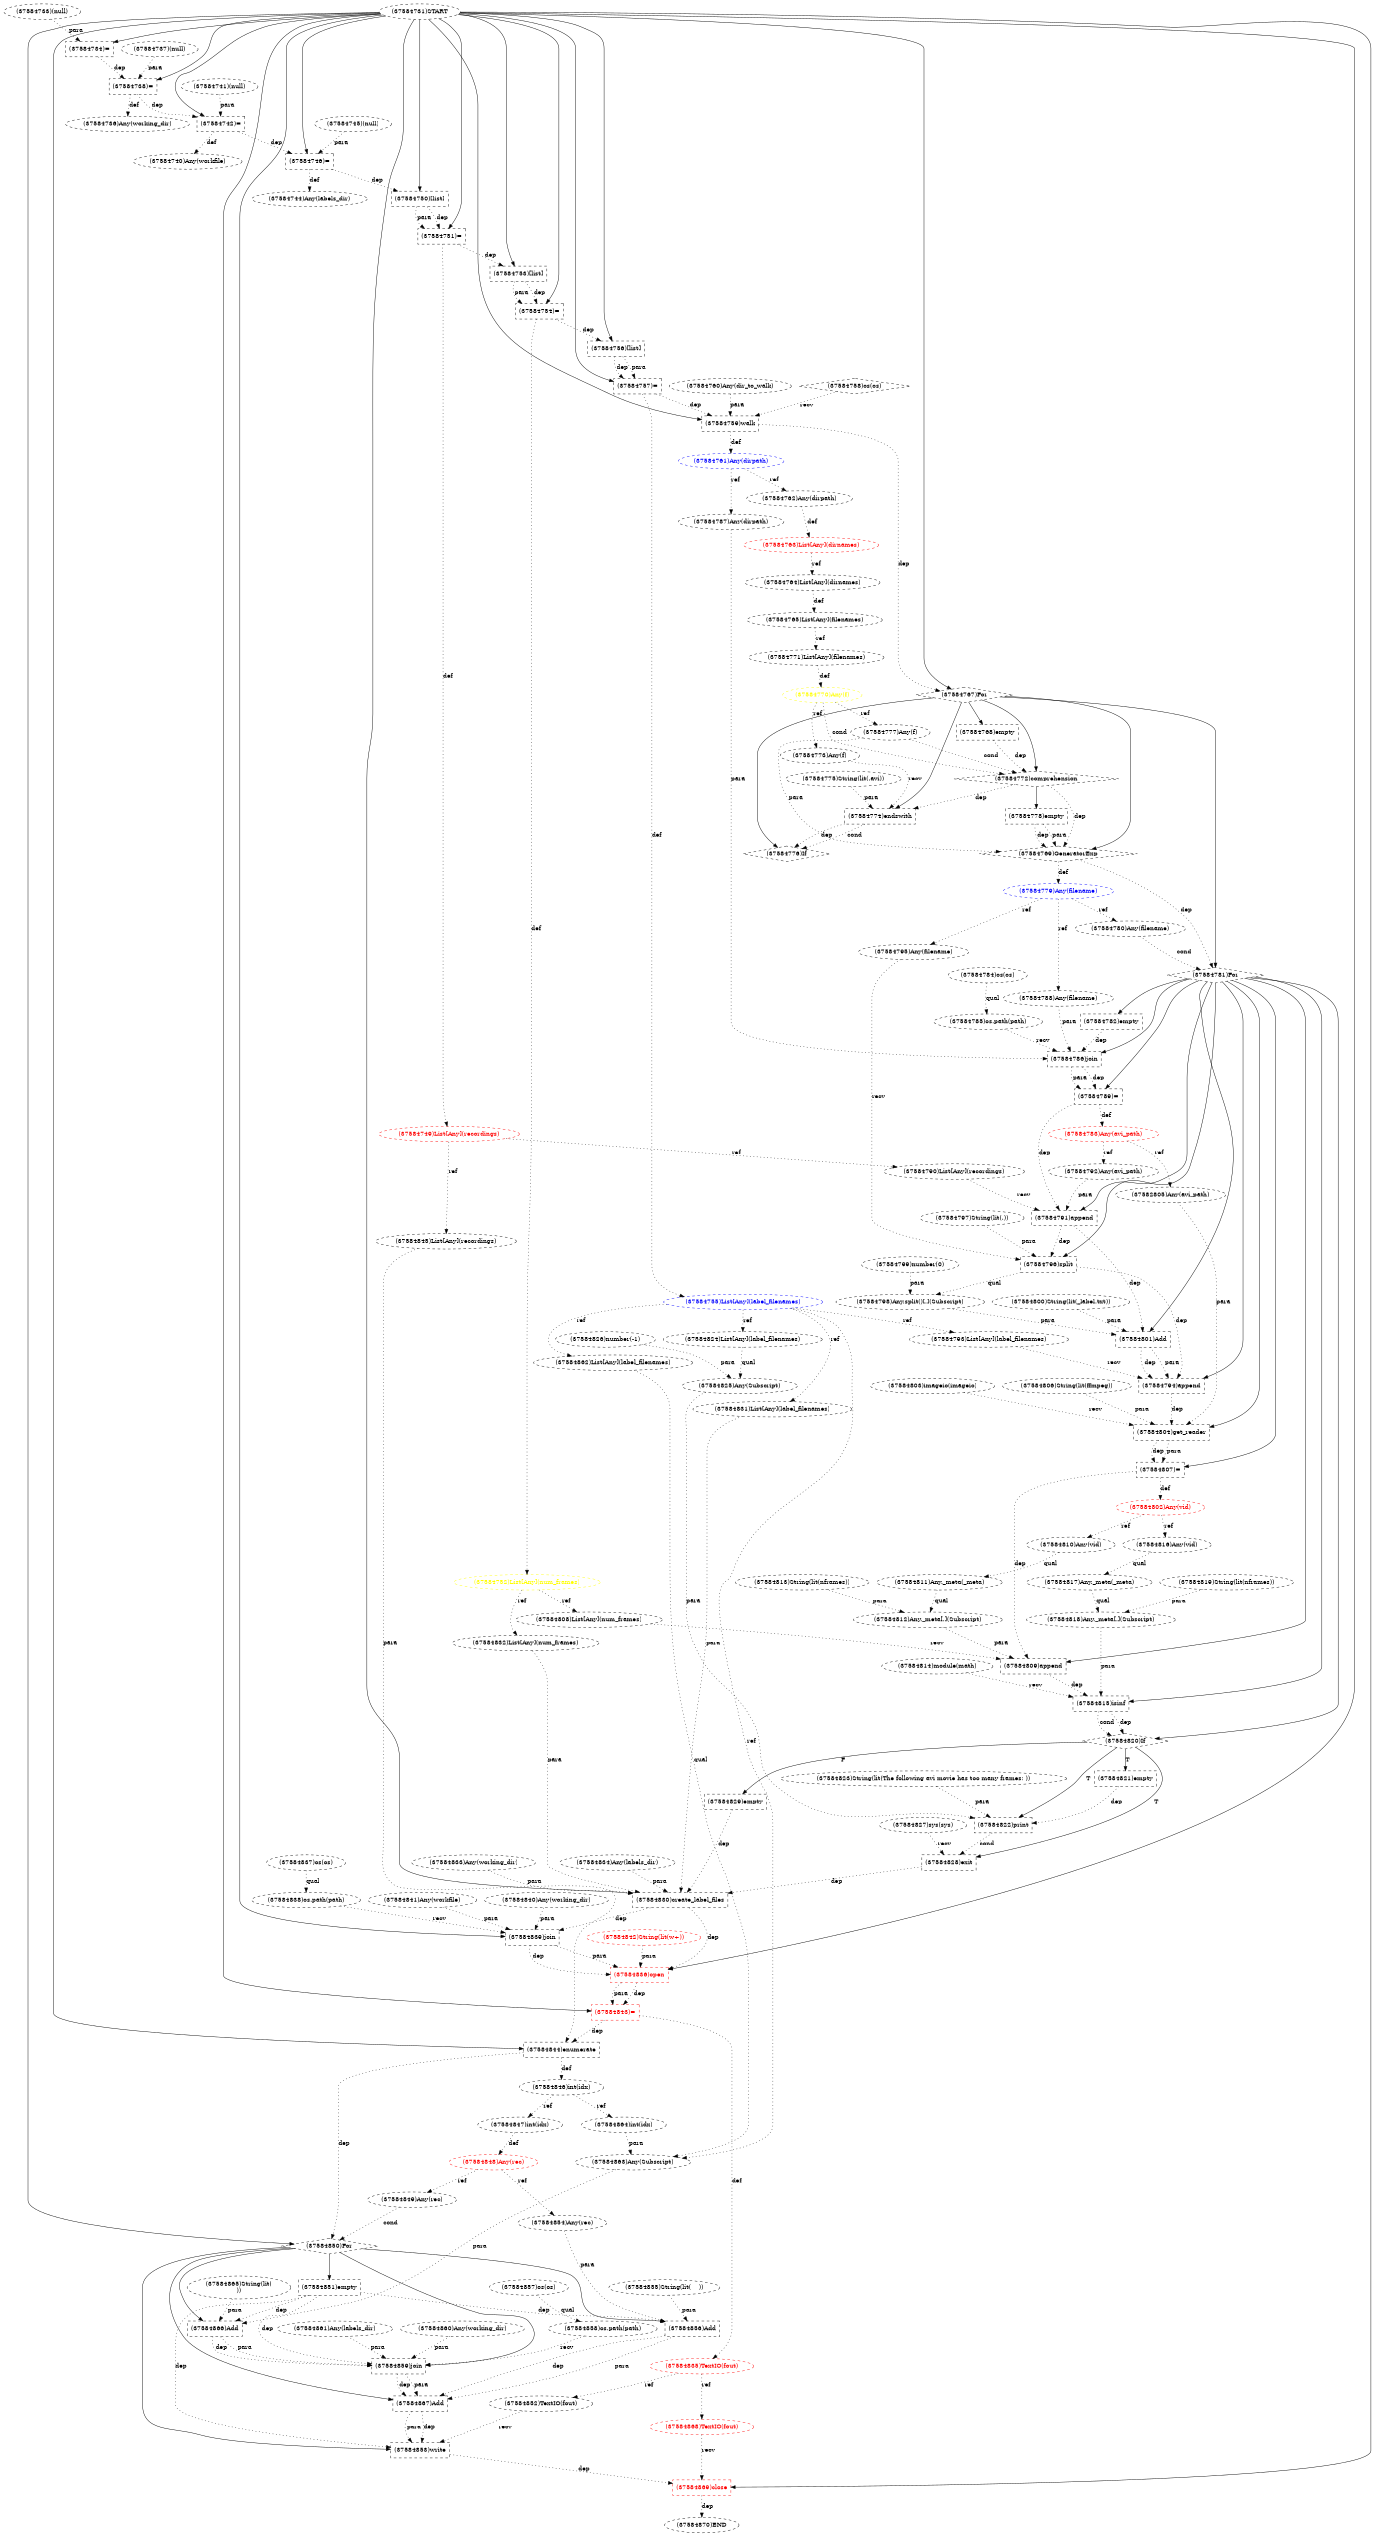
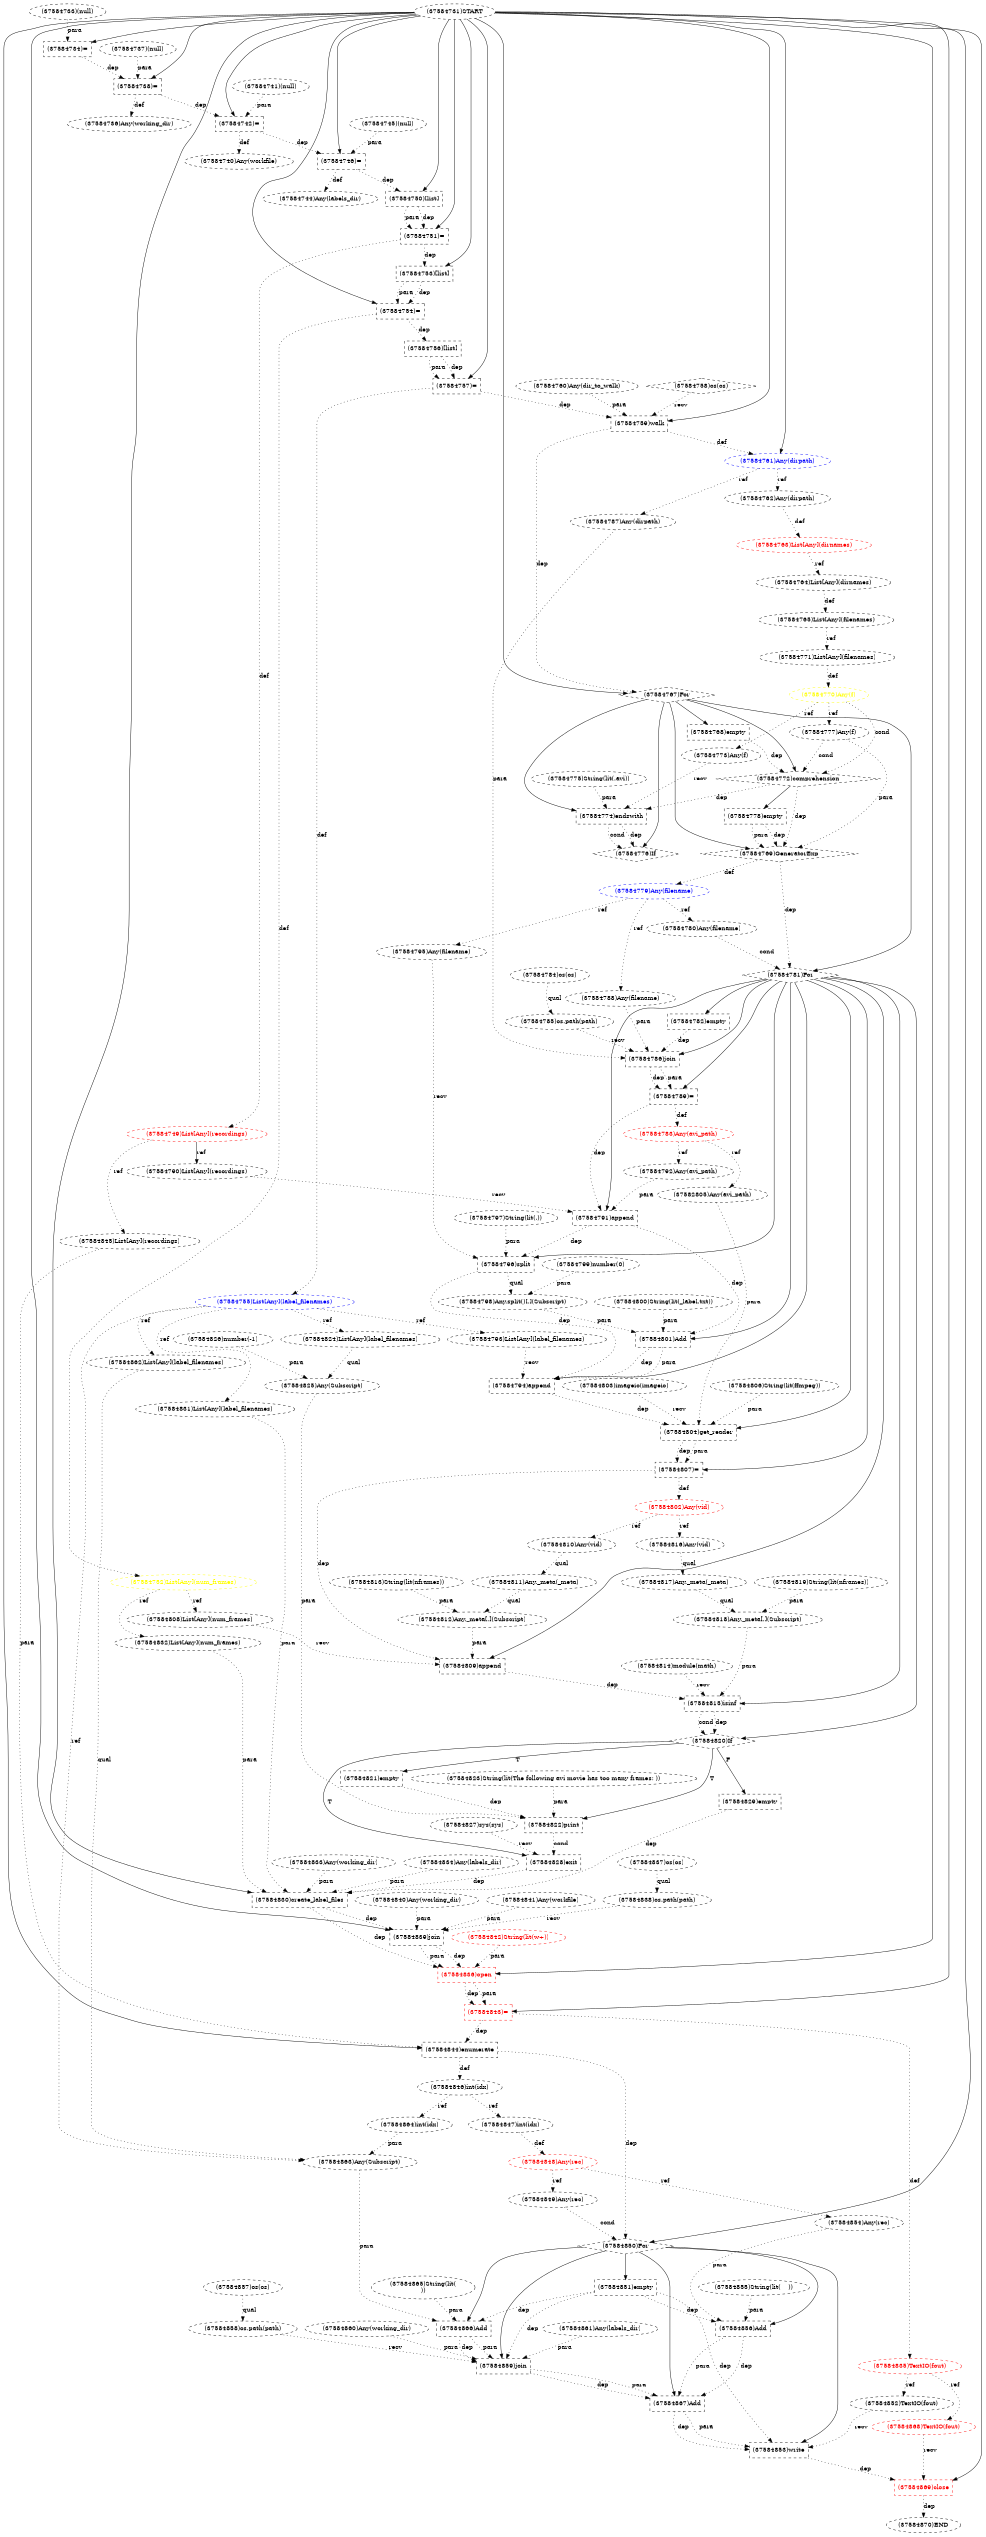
(604, 115) -> (786, 98)
(699, 1153) -> (197, 1151)
